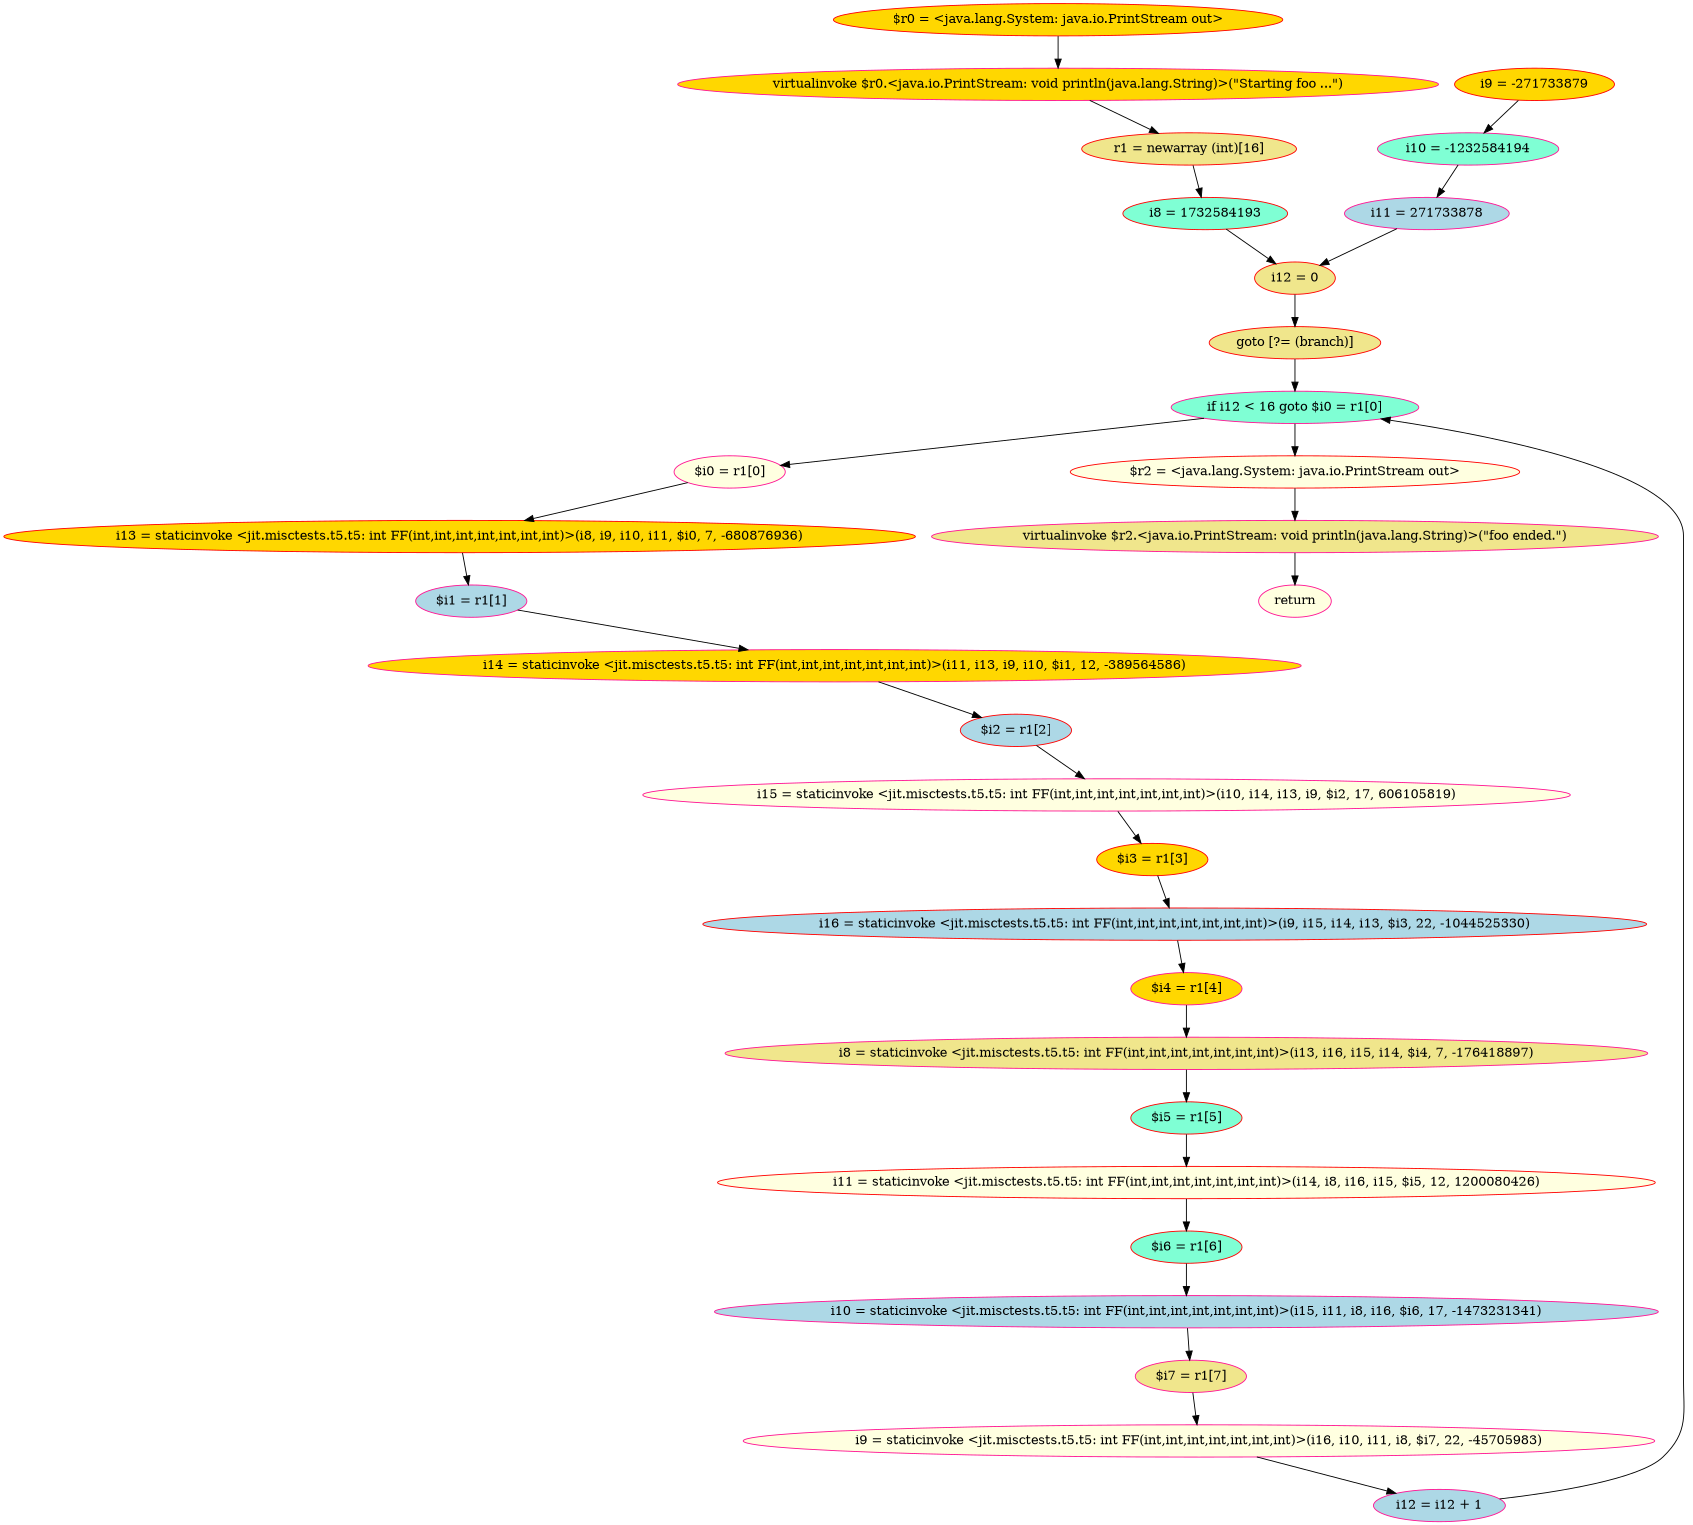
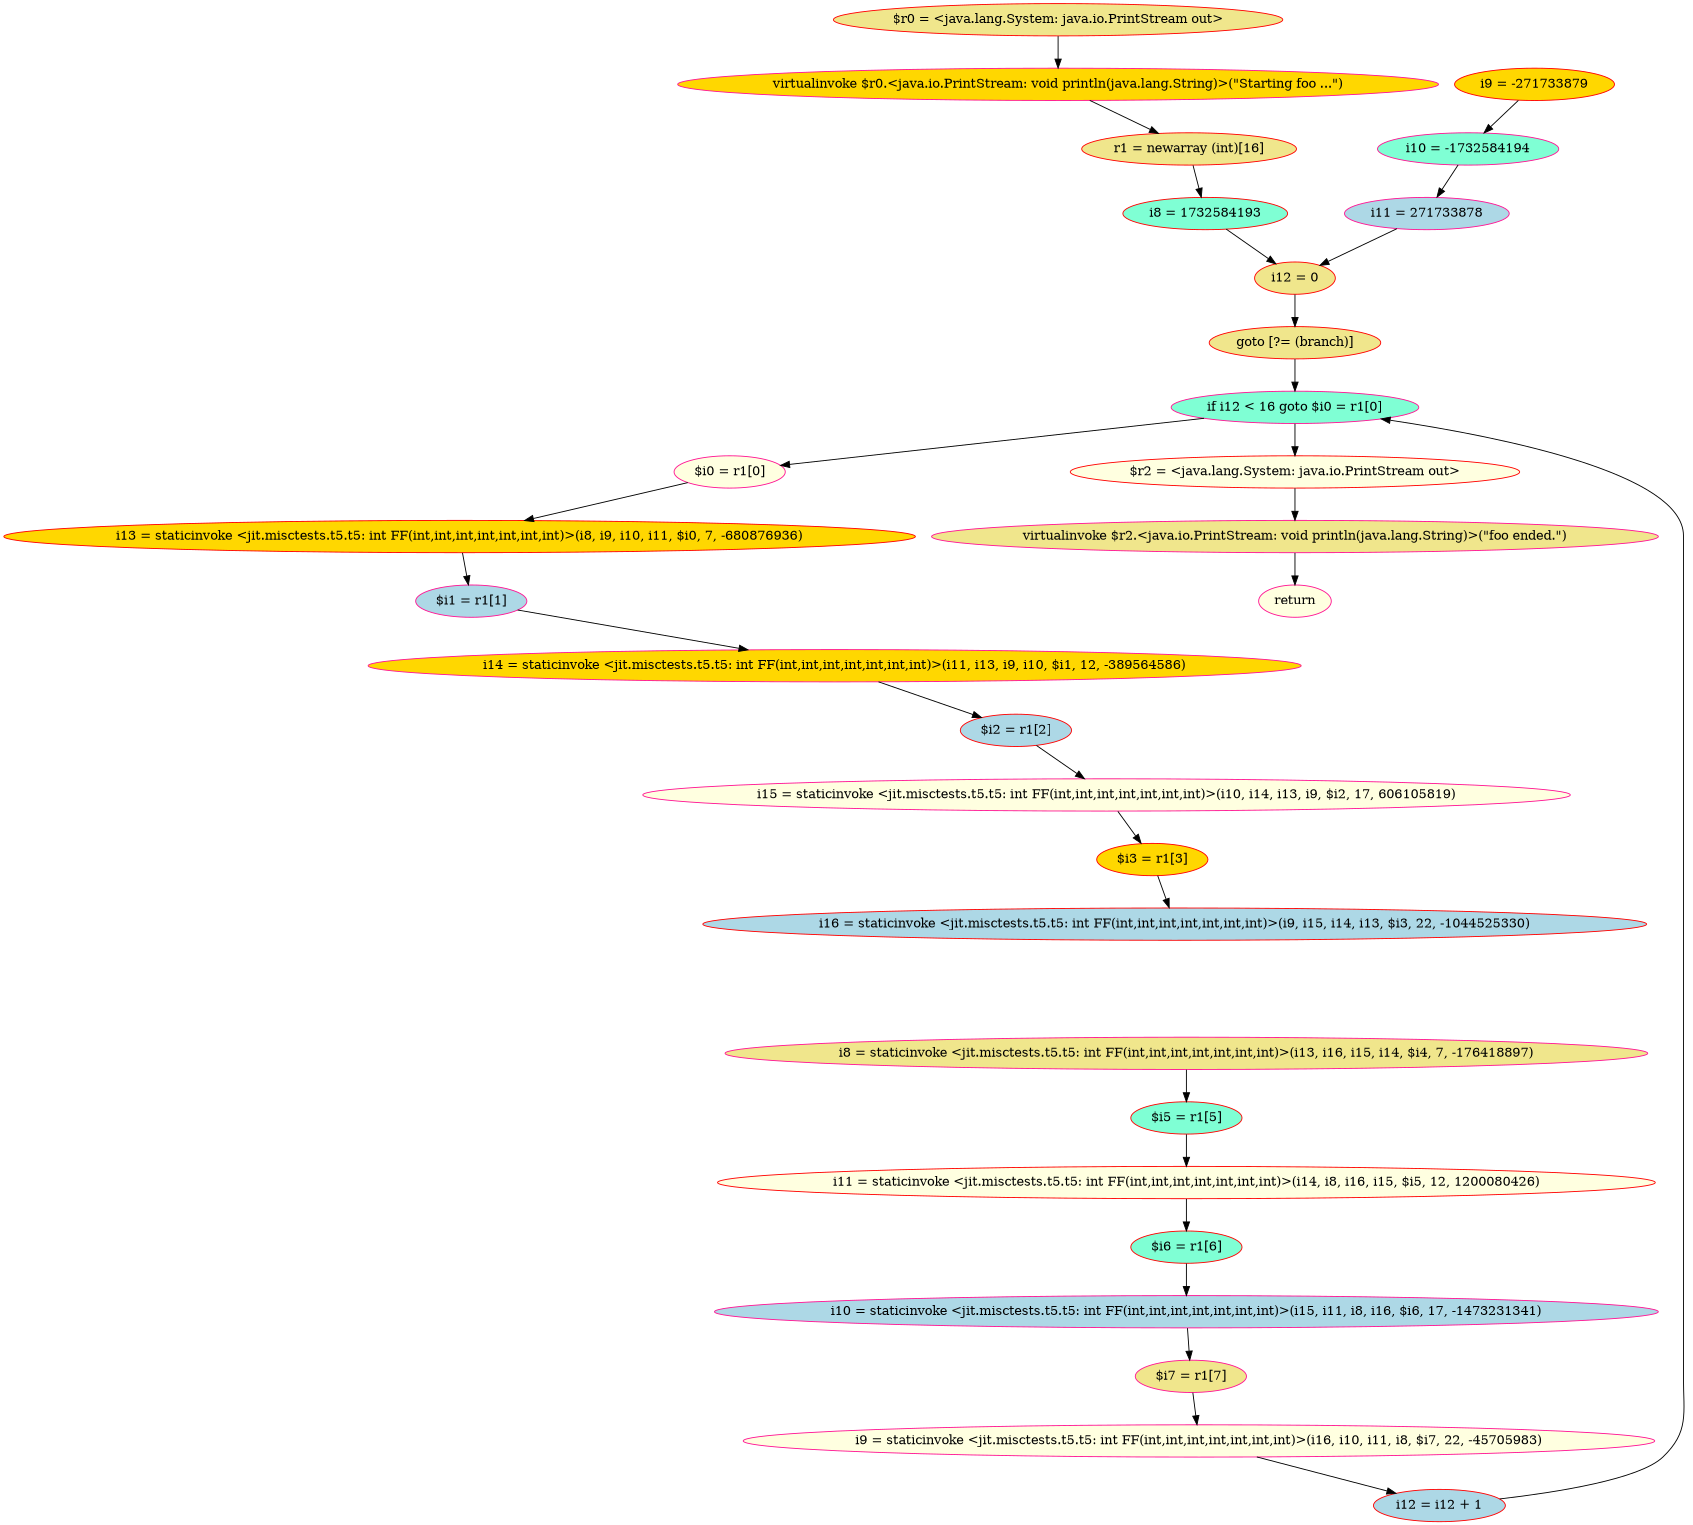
(1058, 20) -> (1058, 20)
(1468, 149) -> (1468, 149)
(1186, 989) -> none
(1439, 1506) -> (1439, 1506)
